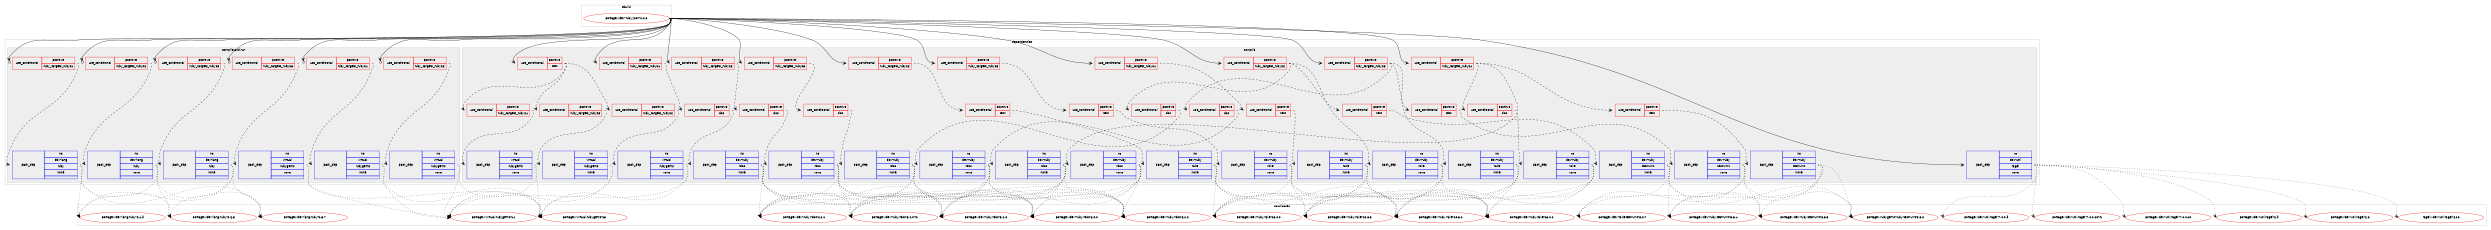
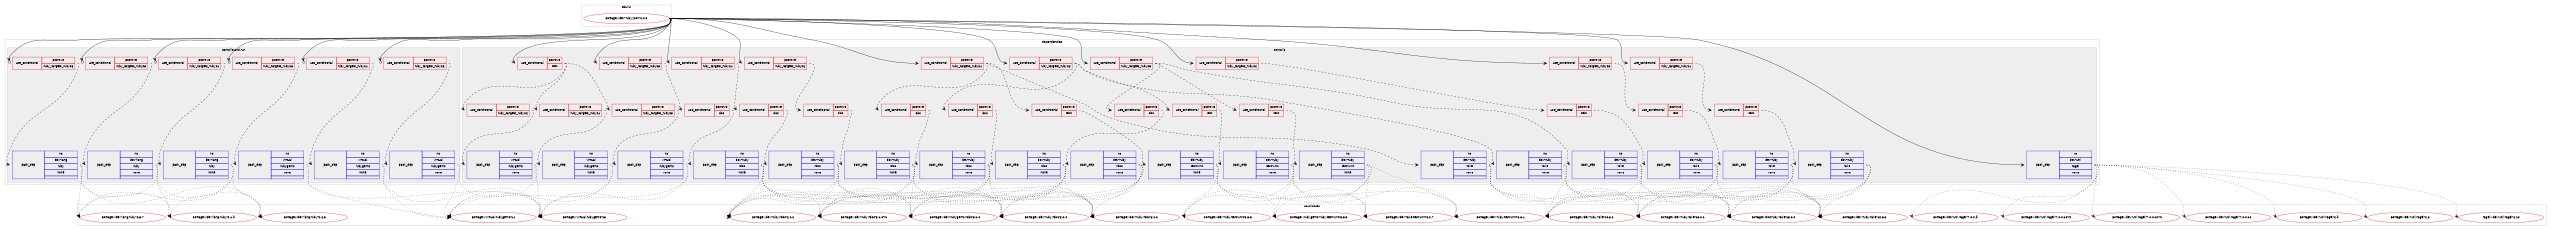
(986, 218) -> (955, 218)
(1259, 218) -> (1774, 218)
none -> (2046, 218)
